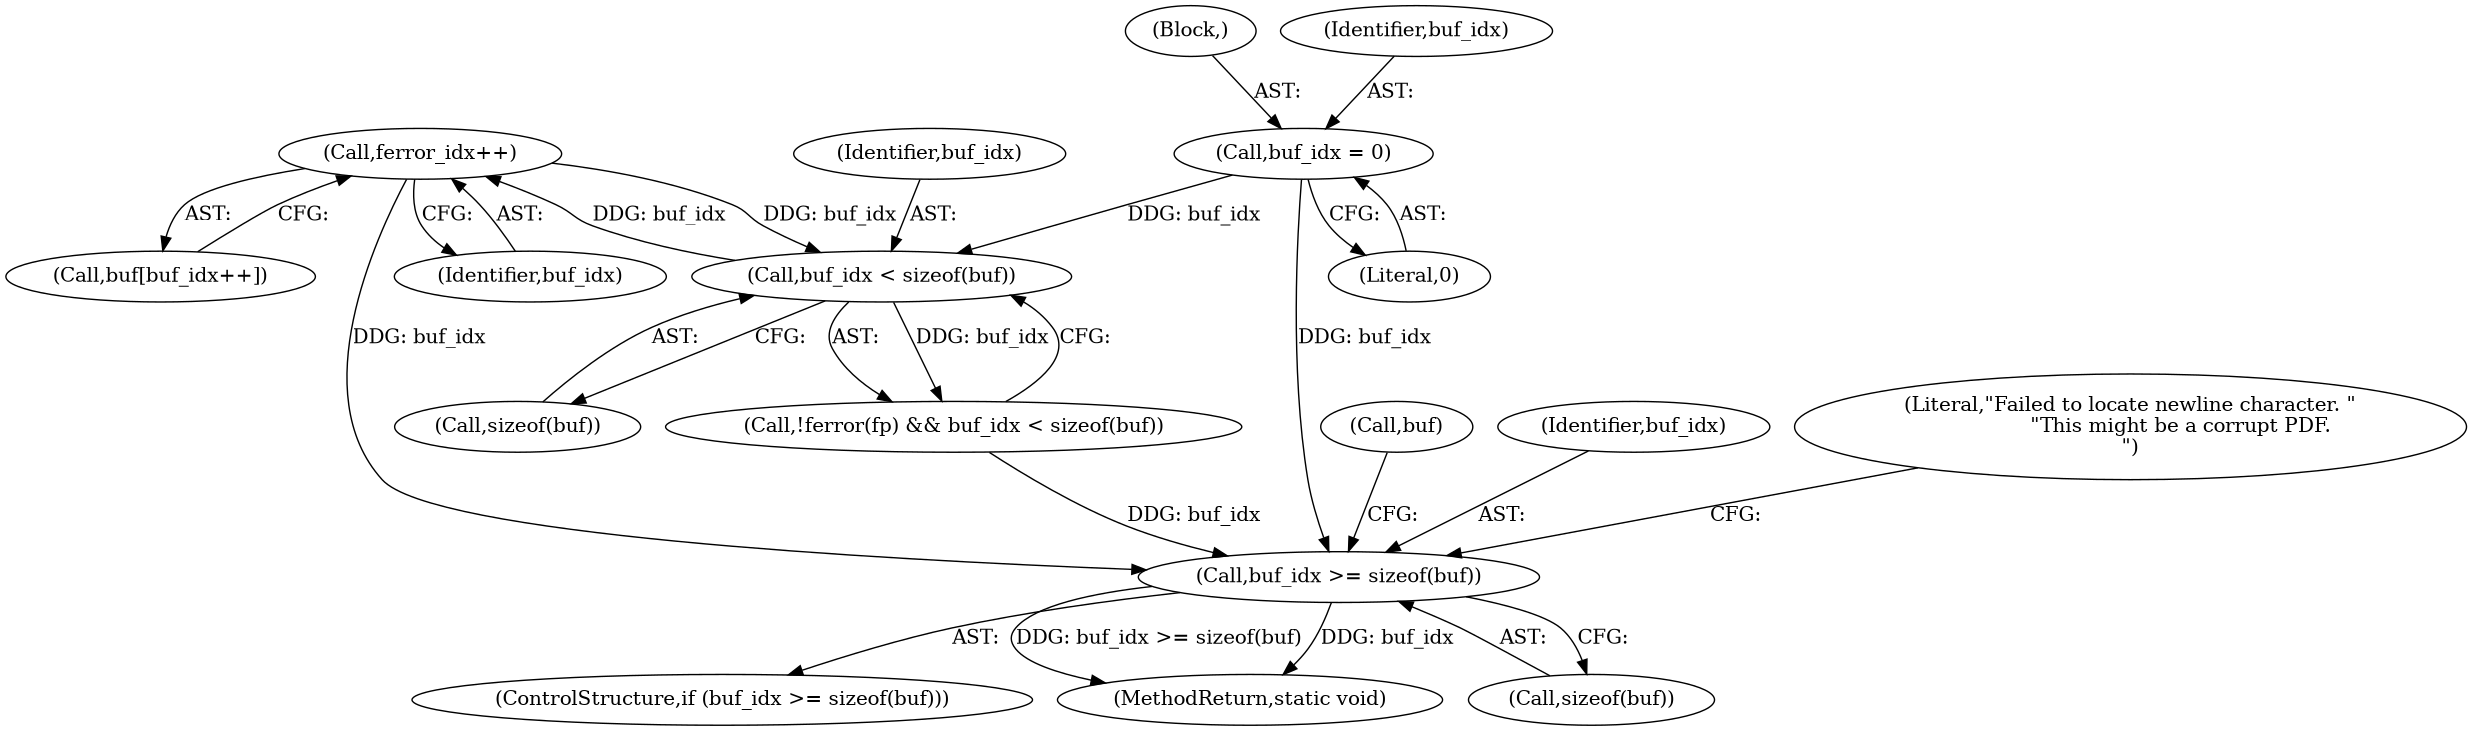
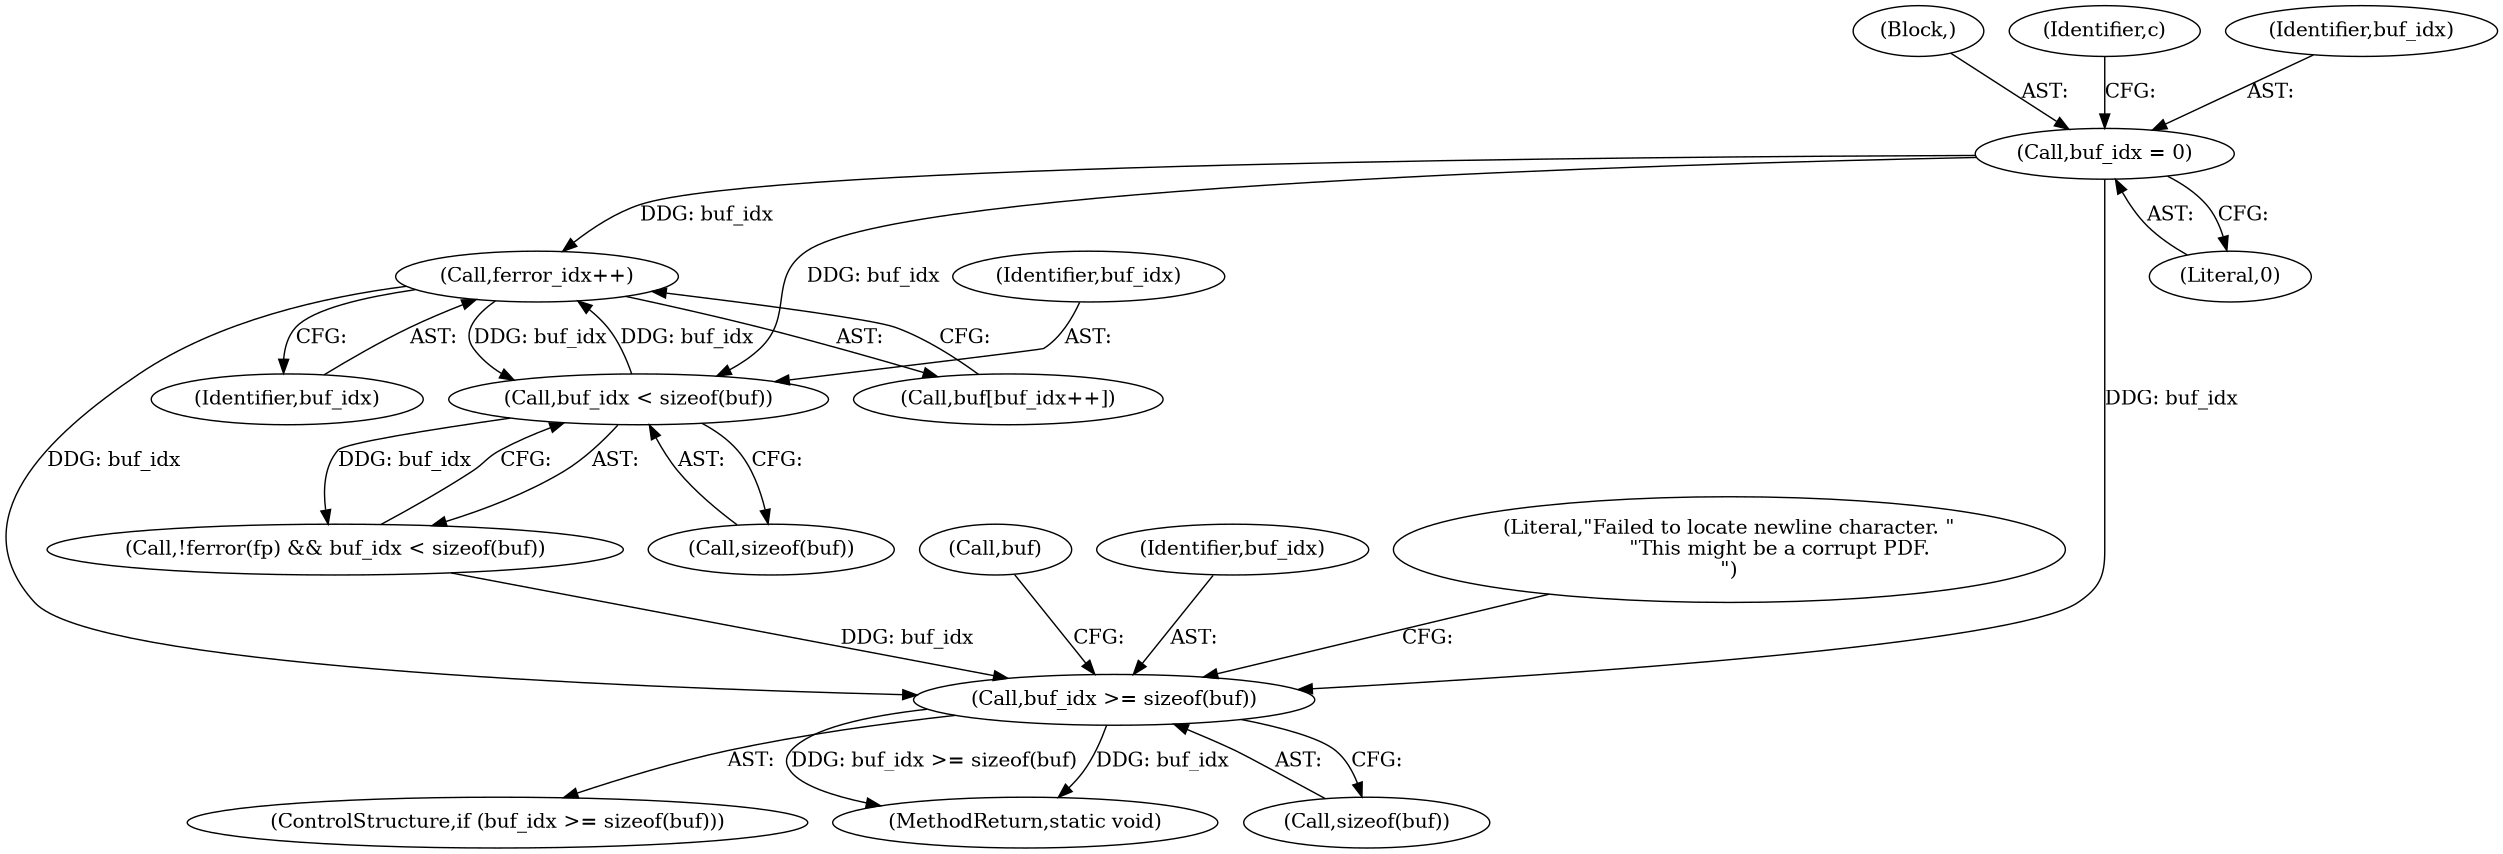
none -> (2105, 31)
none -> (1269, 164)
